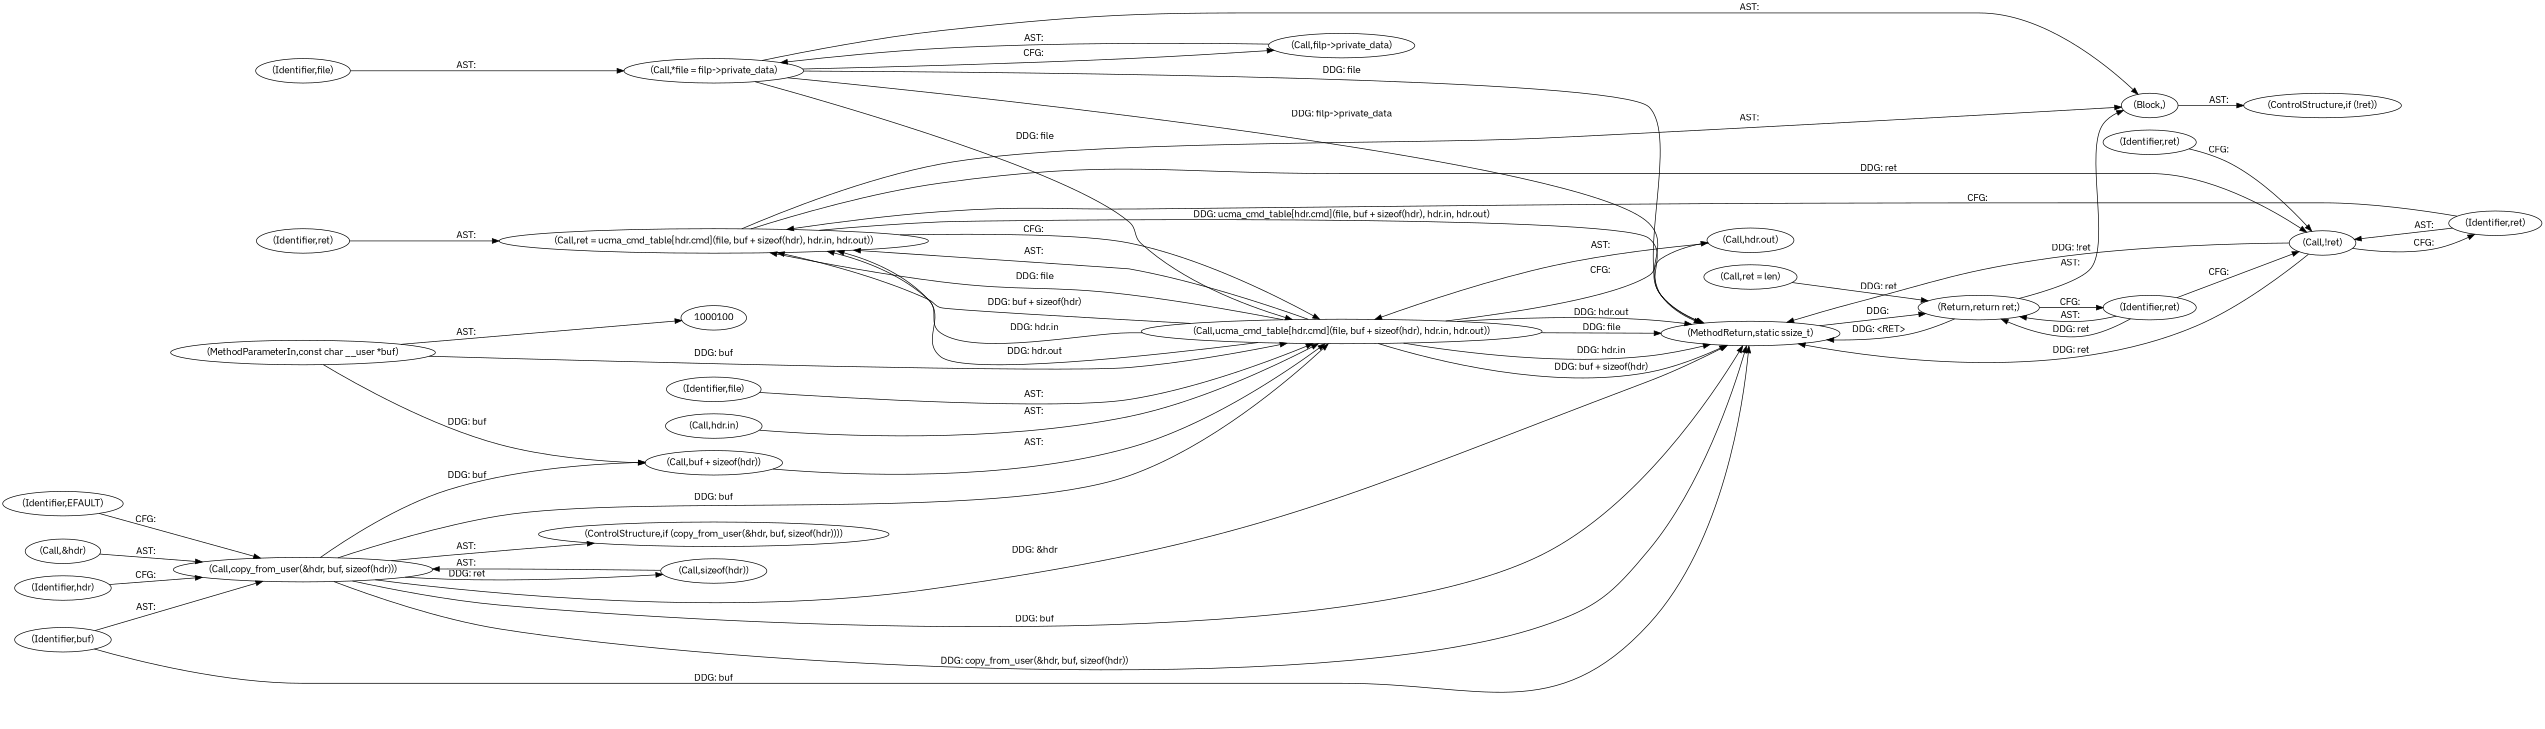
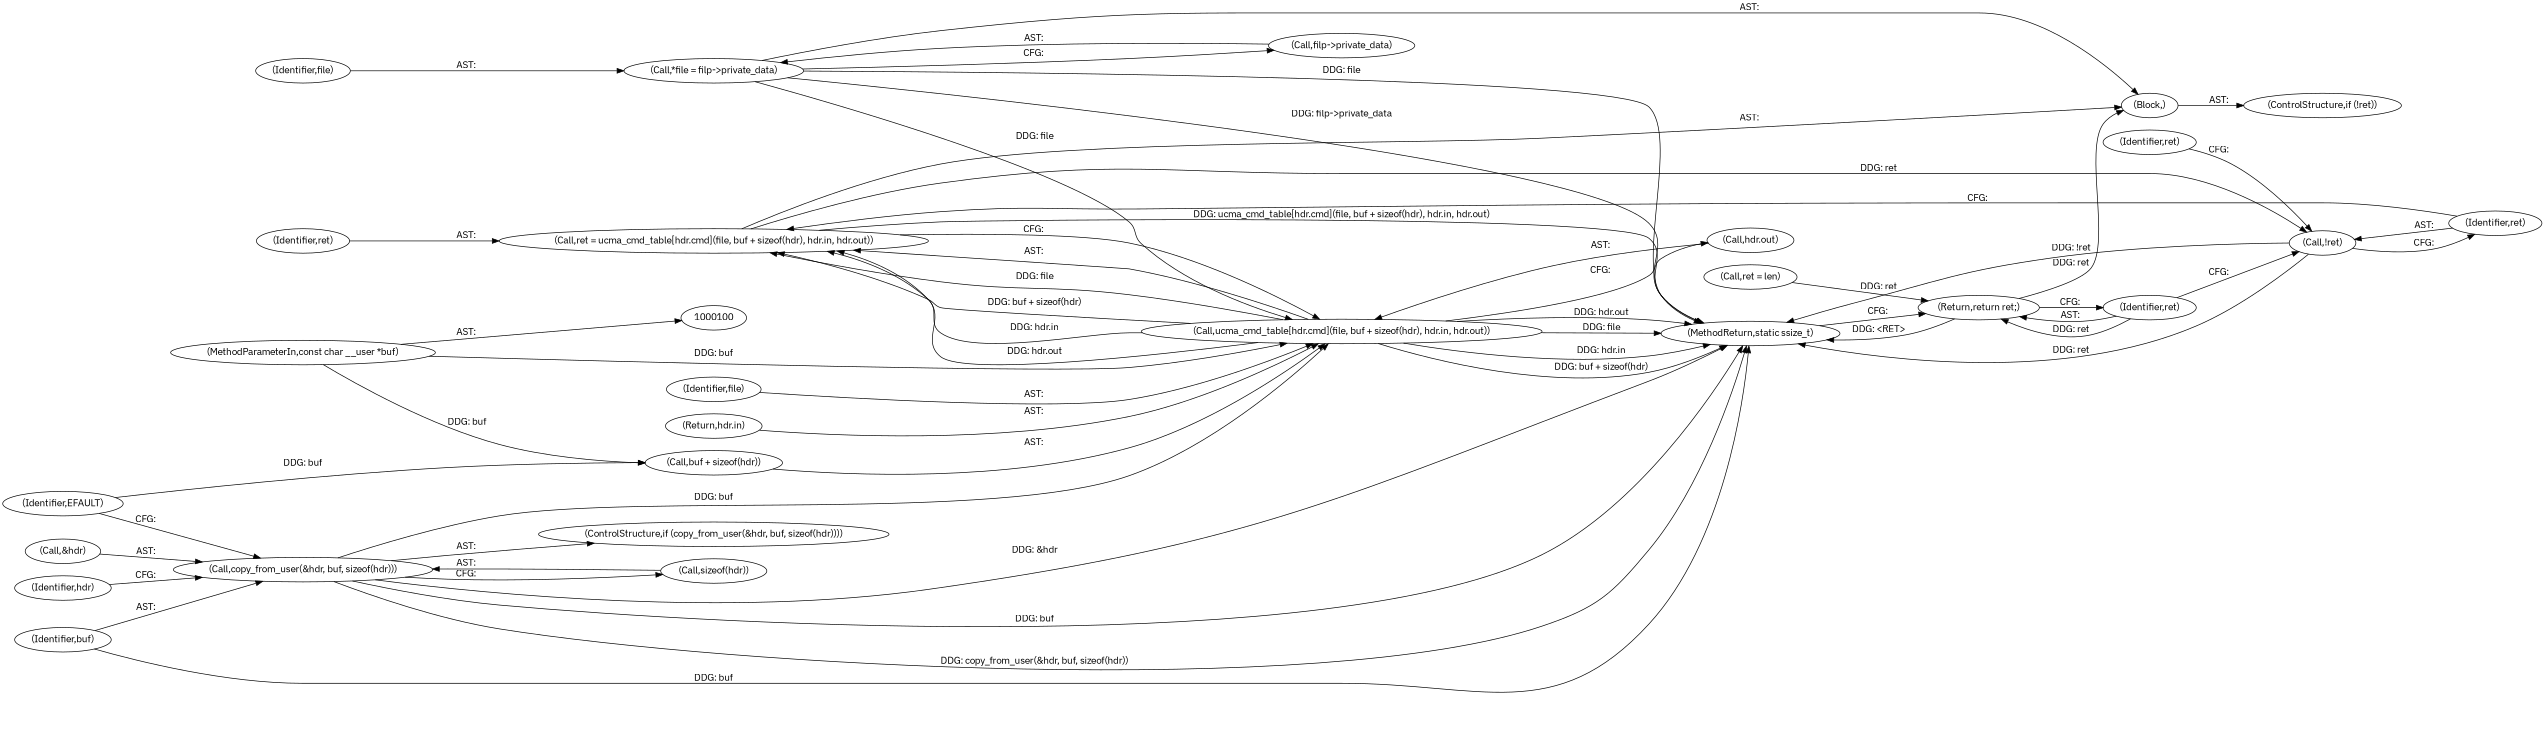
(2071, 263) -> (2071, 263)
(1879, 311) -> (1879, 311)
(714, 426) -> (714, 426)
(471, 483) -> (376, 472)
(467, 574) -> (467, 574)
